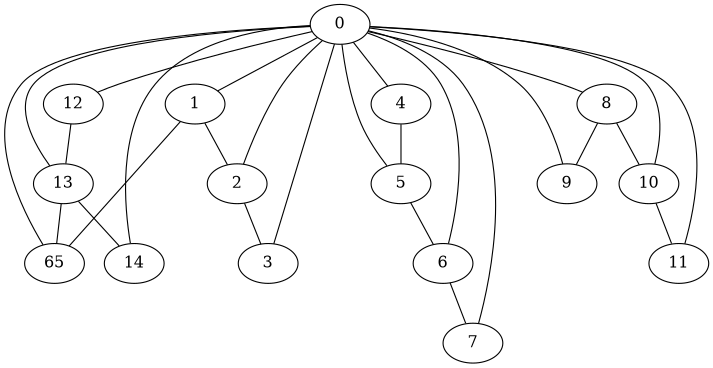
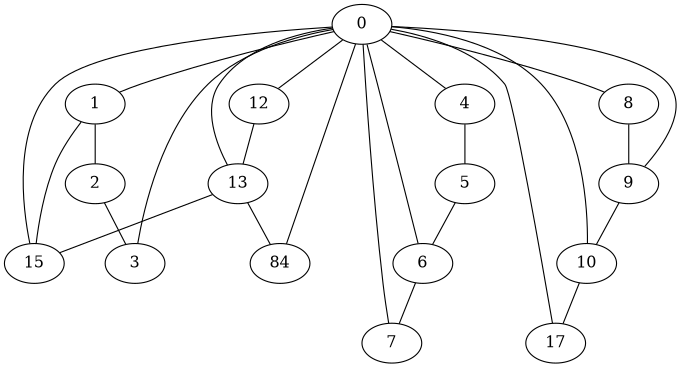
(274, 97) -> none
(355, 108) -> none
(628, 144) -> (608, 224)
(55, 263) -> (34, 263)
(134, 263) -> (280, 263)
(679, 263) -> (556, 343)
